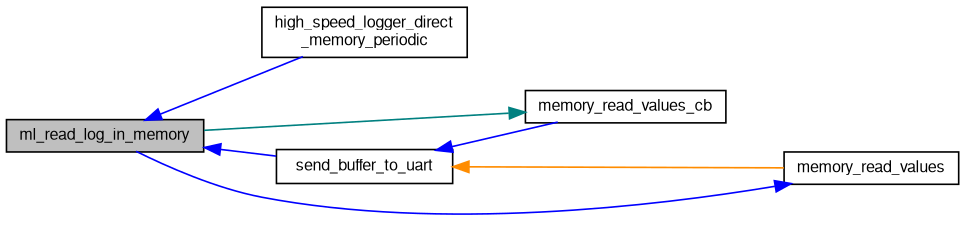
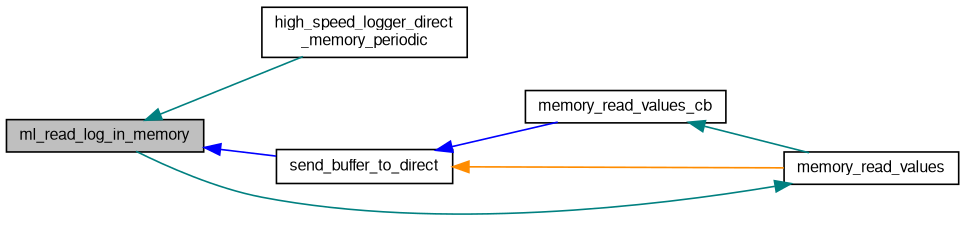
(232, 85) -> (232, 85)
(356, 122) -> (757, 140)
(365, 167) -> (365, 167)
(451, 214) -> (451, 214)
